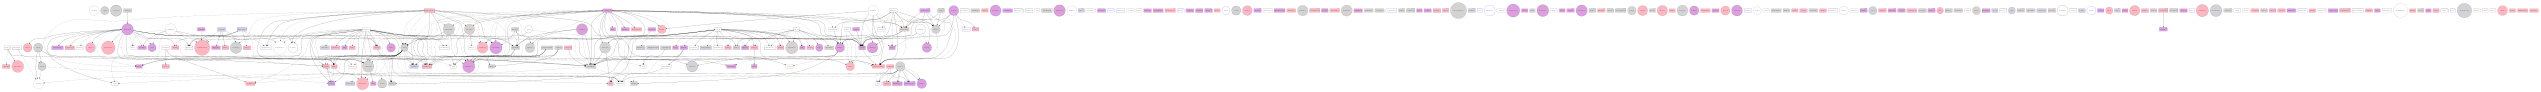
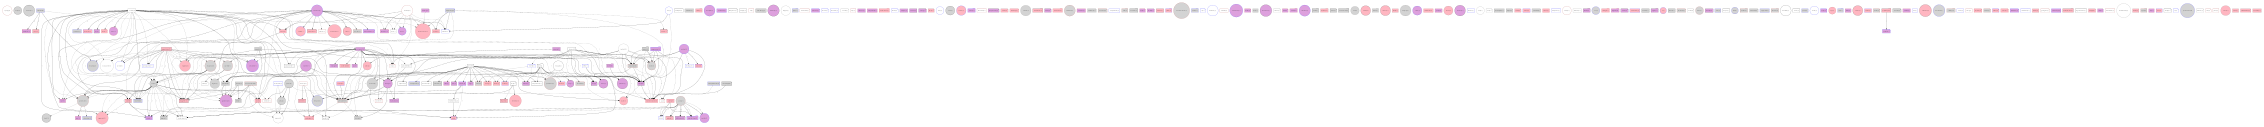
none -> (1004, 11)
(128, 17) -> (341, 17)
(489, 17) -> (318, 43)
(754, 56) -> (460, 75)
